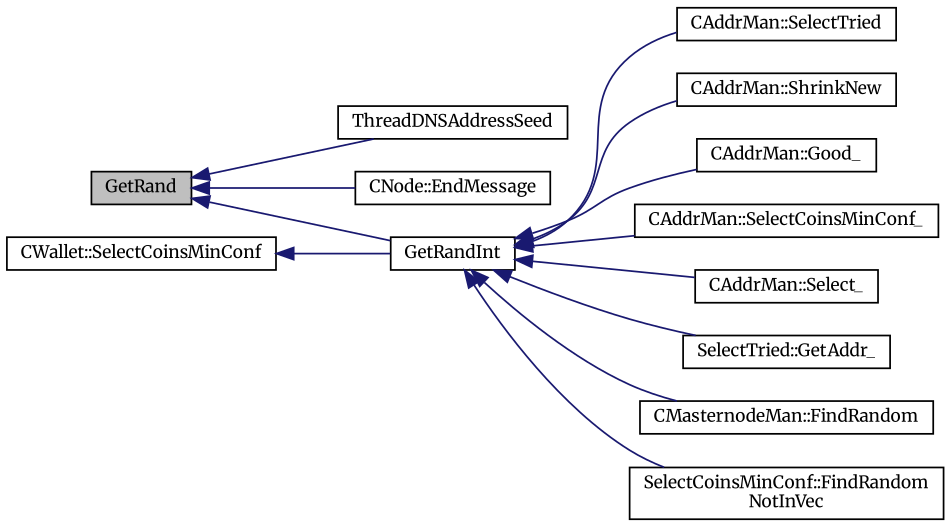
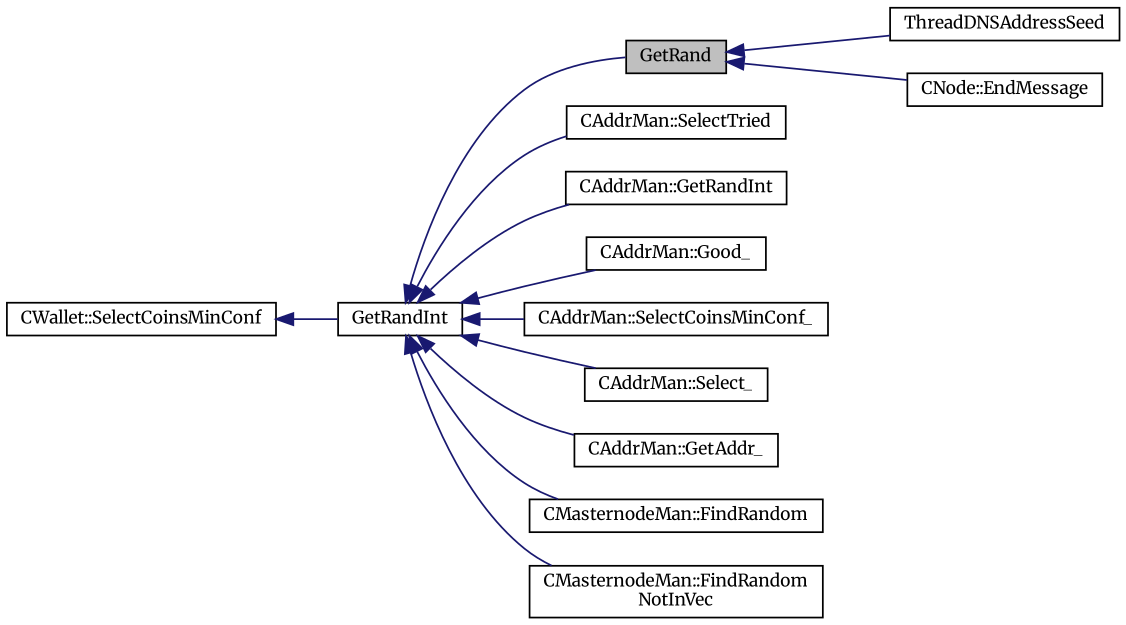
(787, 90) -> (676, 188)
(300, 221) -> (481, 133)
(787, 352) -> (676, 450)
(787, 493) -> (676, 592)
